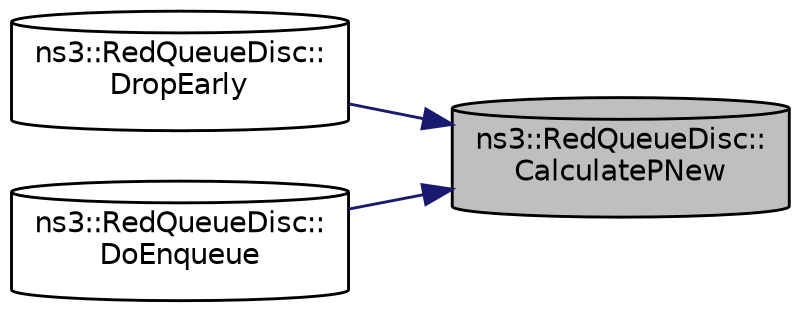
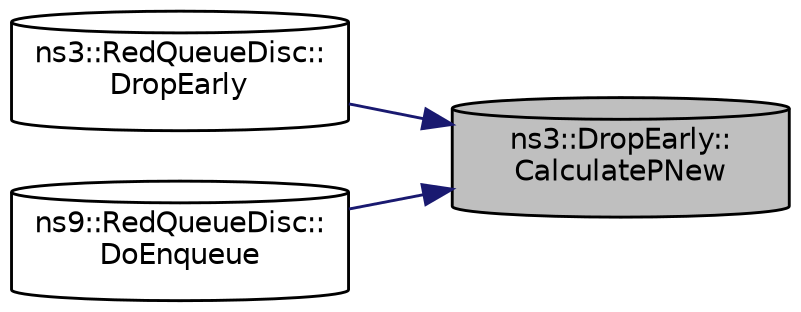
(621, 157) -> (621, 157)
(180, 241) -> (180, 241)
